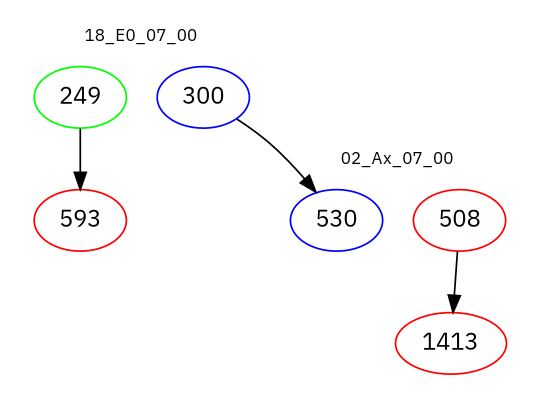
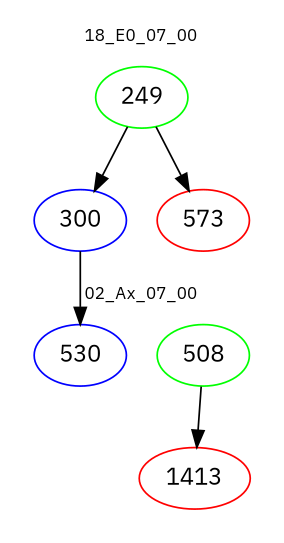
none -> (115, 151)
(80, 220) -> (203, 220)
(460, 220) -> (203, 355)
